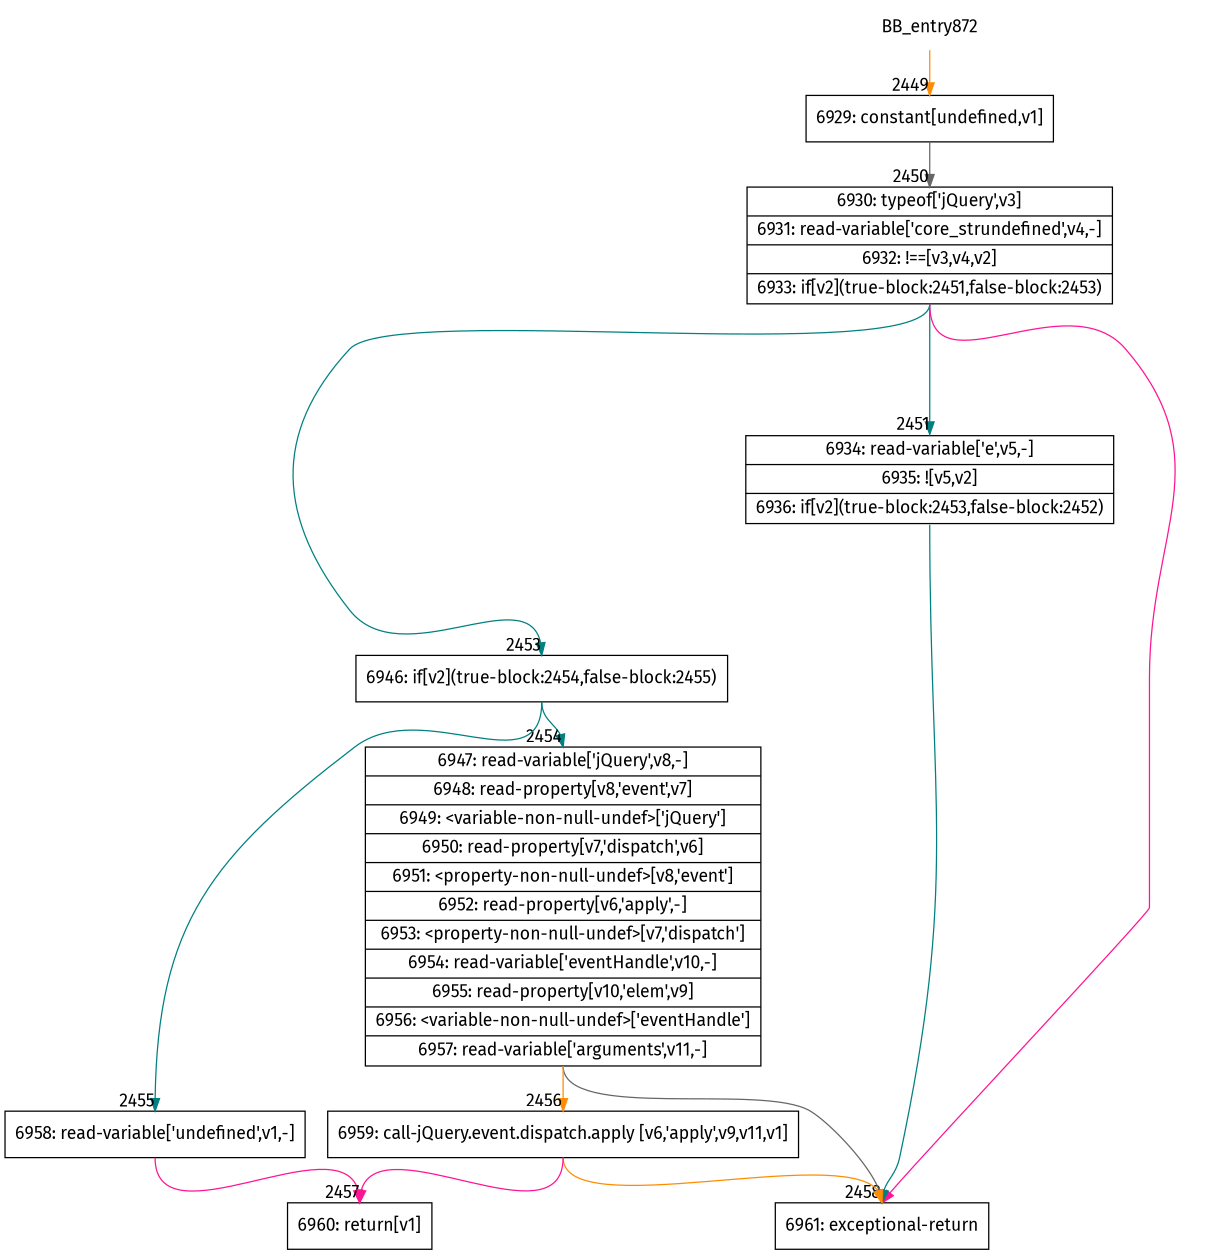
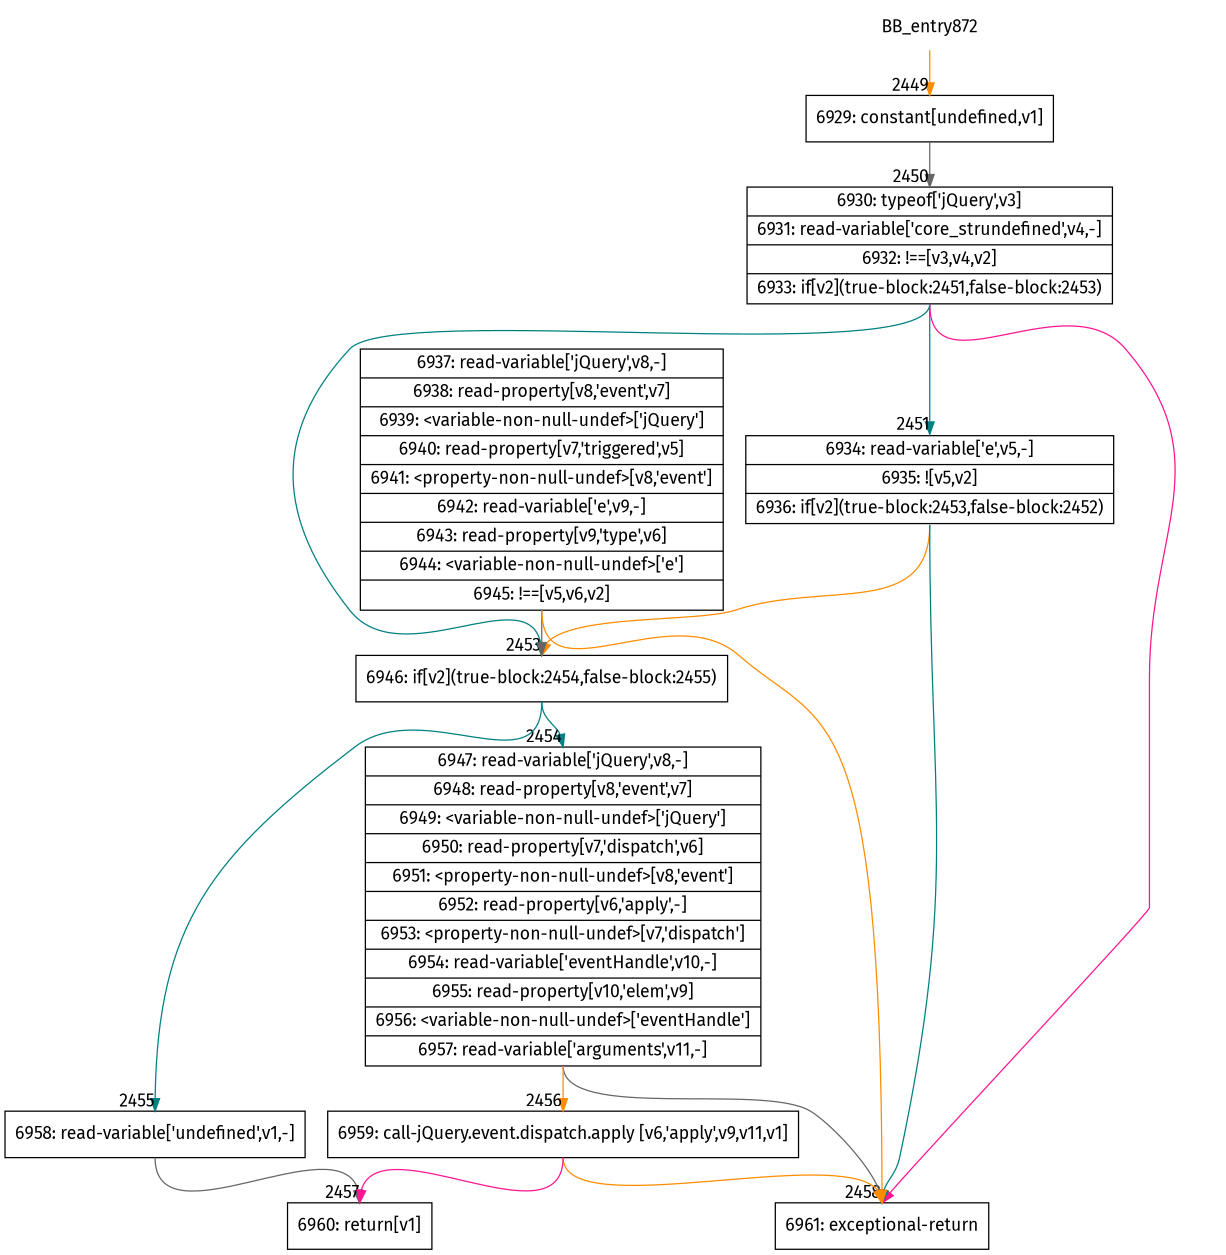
none -> (542, 480)
none -> (755, 605)
(251, 1182) -> (251, 1182)
